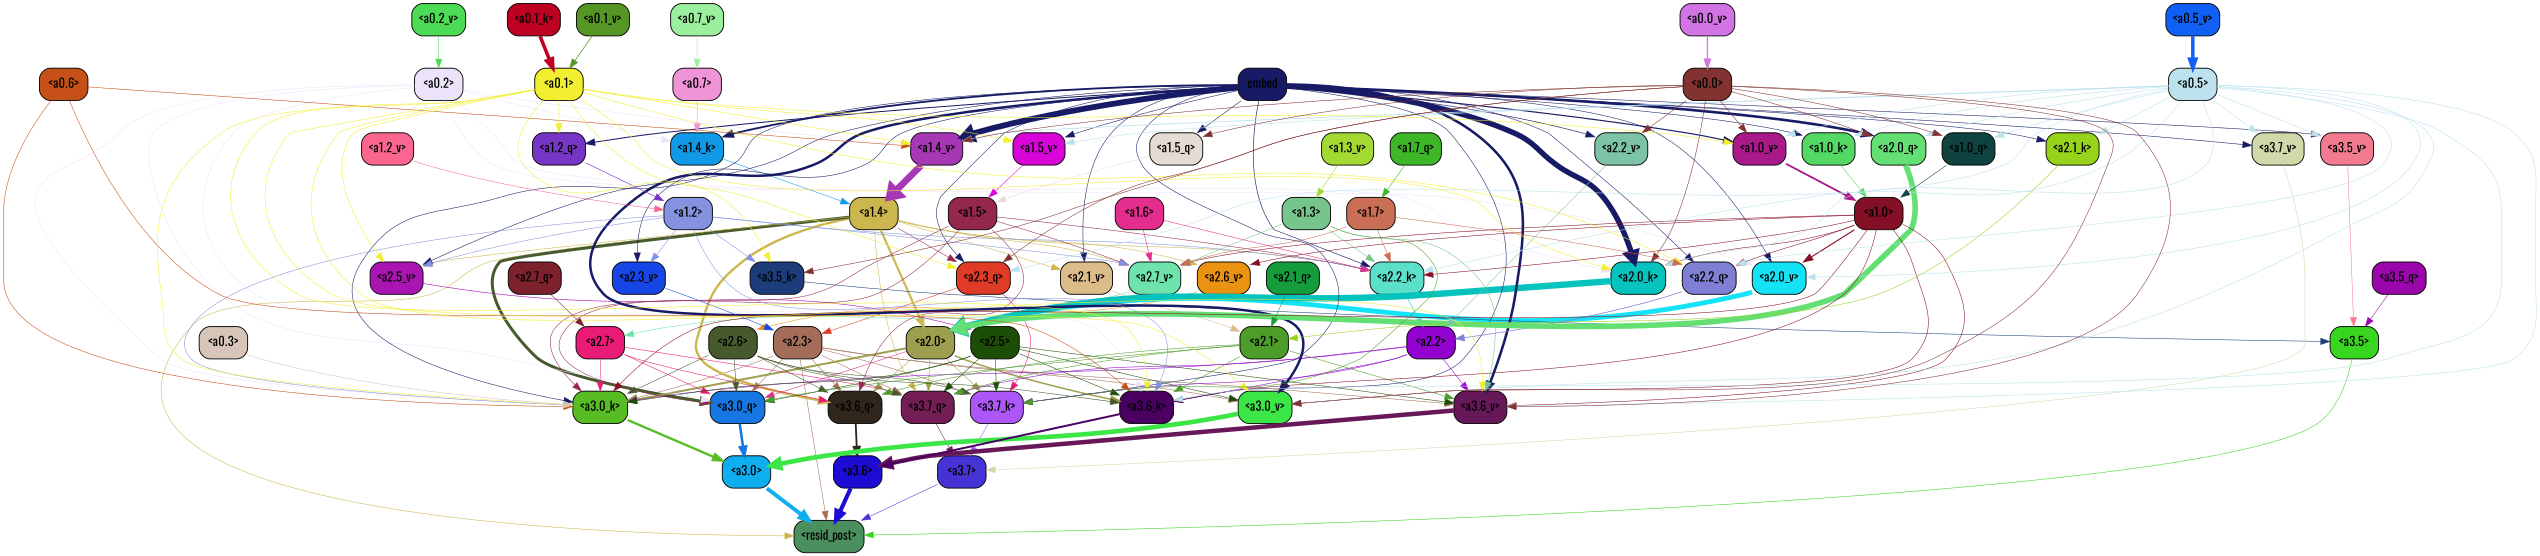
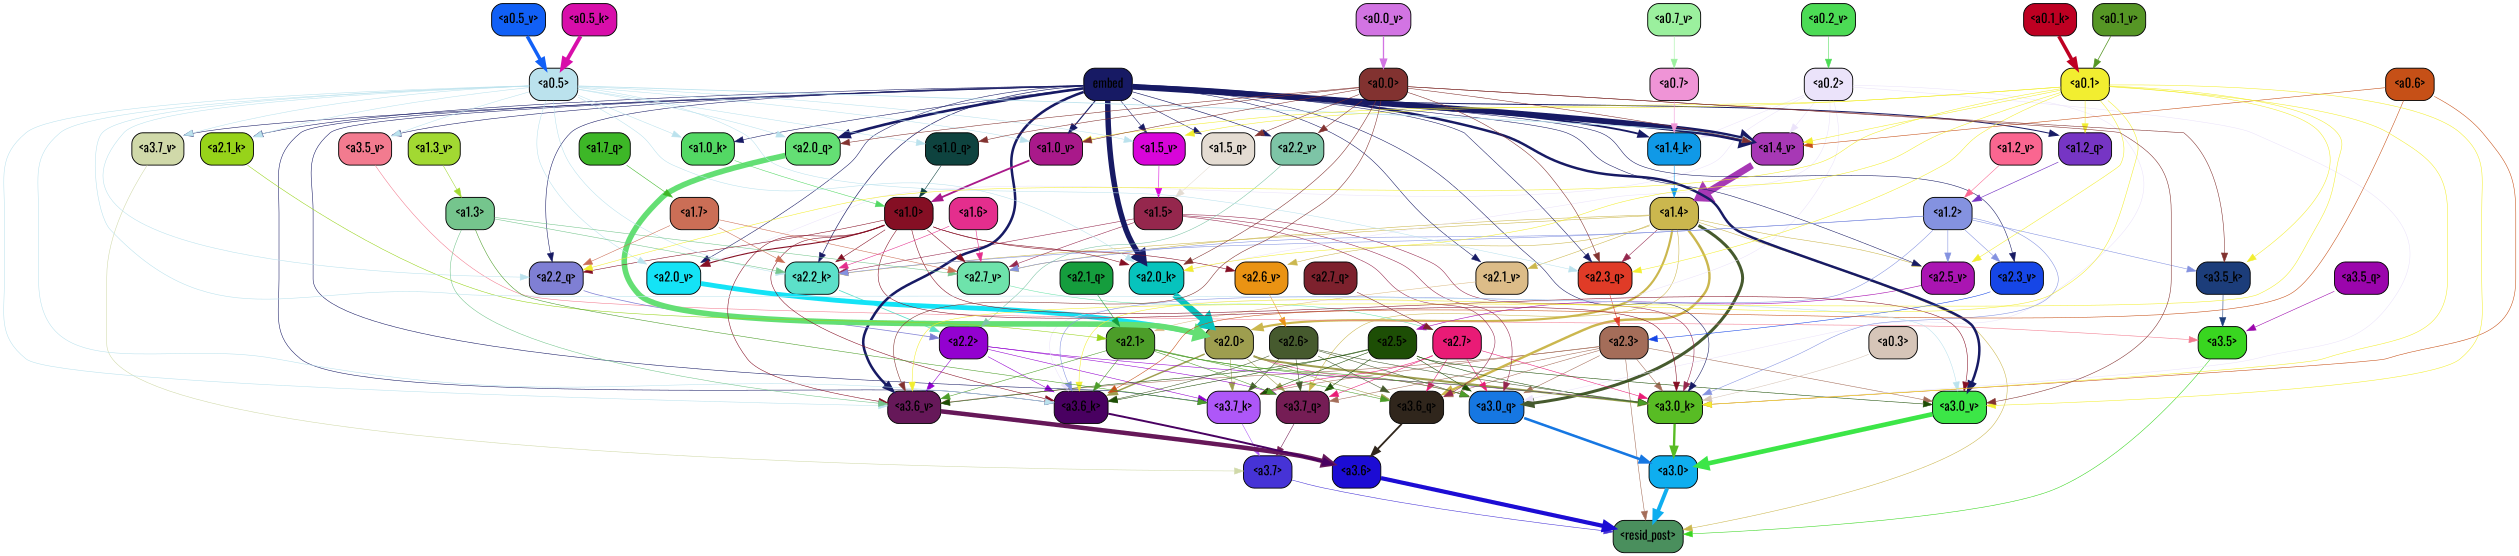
none -> (589, 20)
(1030, 336) -> (1351, 375)
none -> (1396, 380)
